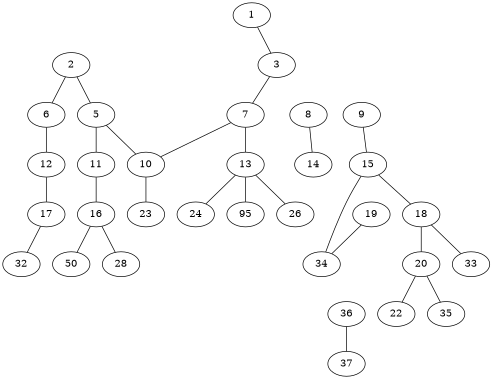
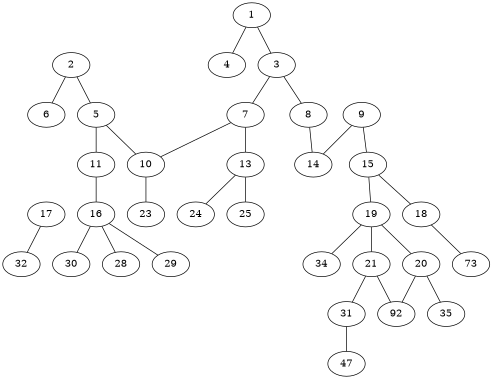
none -> (227, 65)
none -> (293, 90)
none -> (338, 140)
(46, 165) -> none
(341, 213) -> (370, 190)
(246, 214) -> (246, 214)
(295, 214) -> none
(421, 239) -> (396, 239)
(71, 264) -> (71, 264)
none -> (171, 264)
none -> (371, 264)
(471, 264) -> (471, 264)
(347, 314) -> (347, 314)
(396, 314) -> (396, 314)
(347, 364) -> (347, 364)
